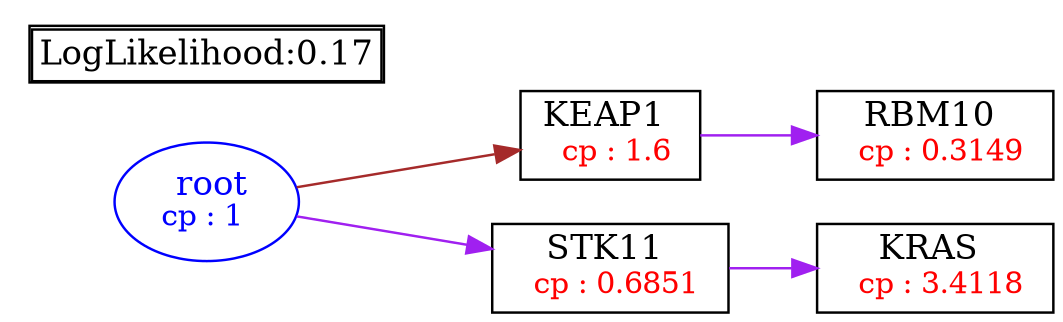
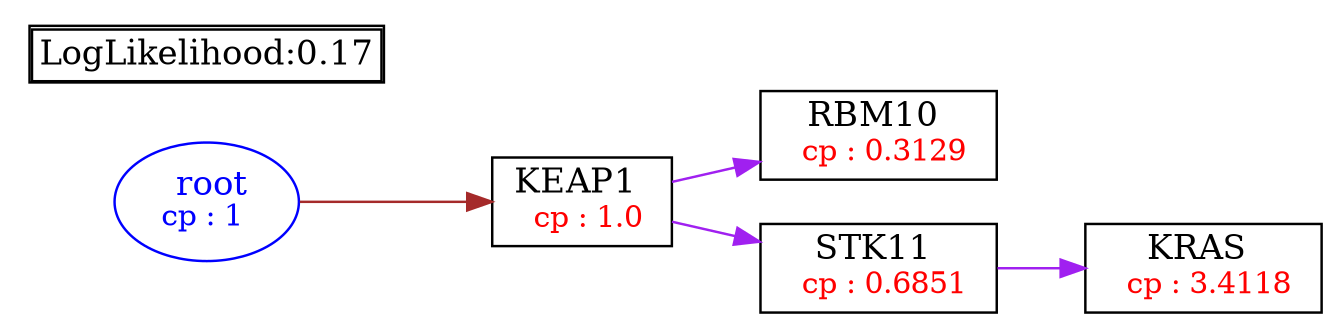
(617, 152) -> (588, 218)
(941, 152) -> (885, 152)
(382, 231) -> (704, 229)
